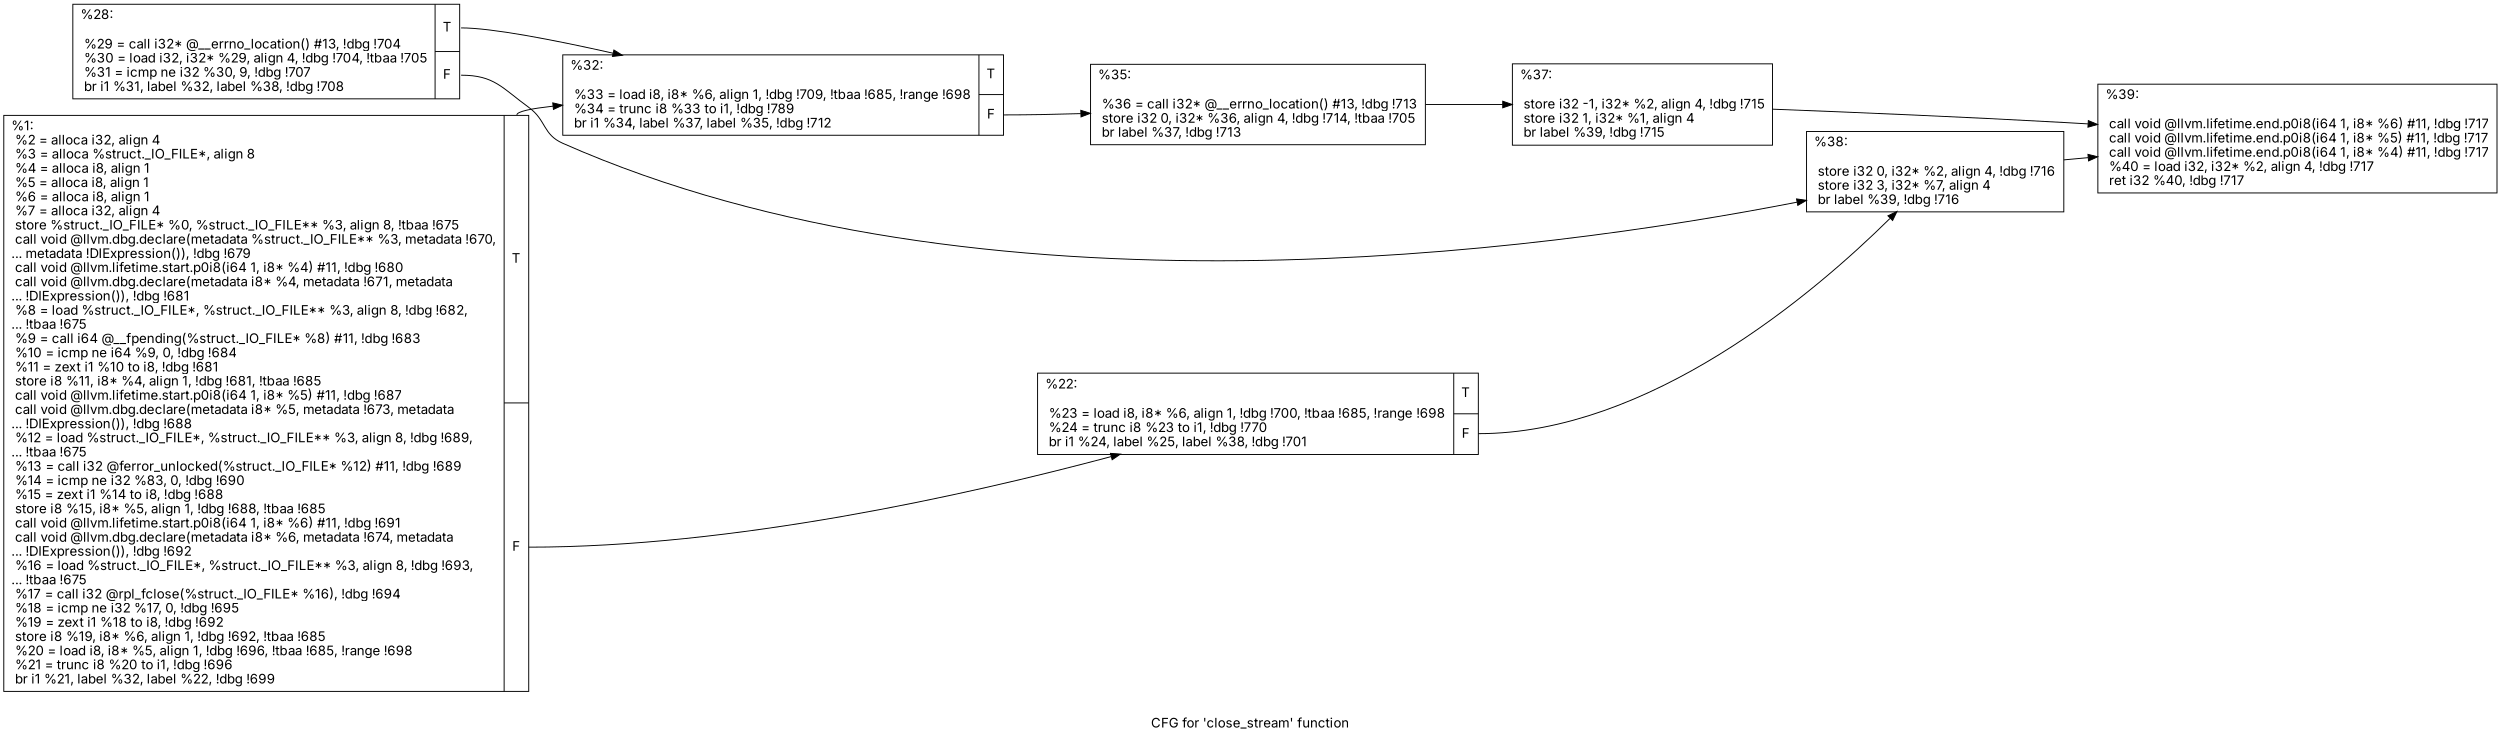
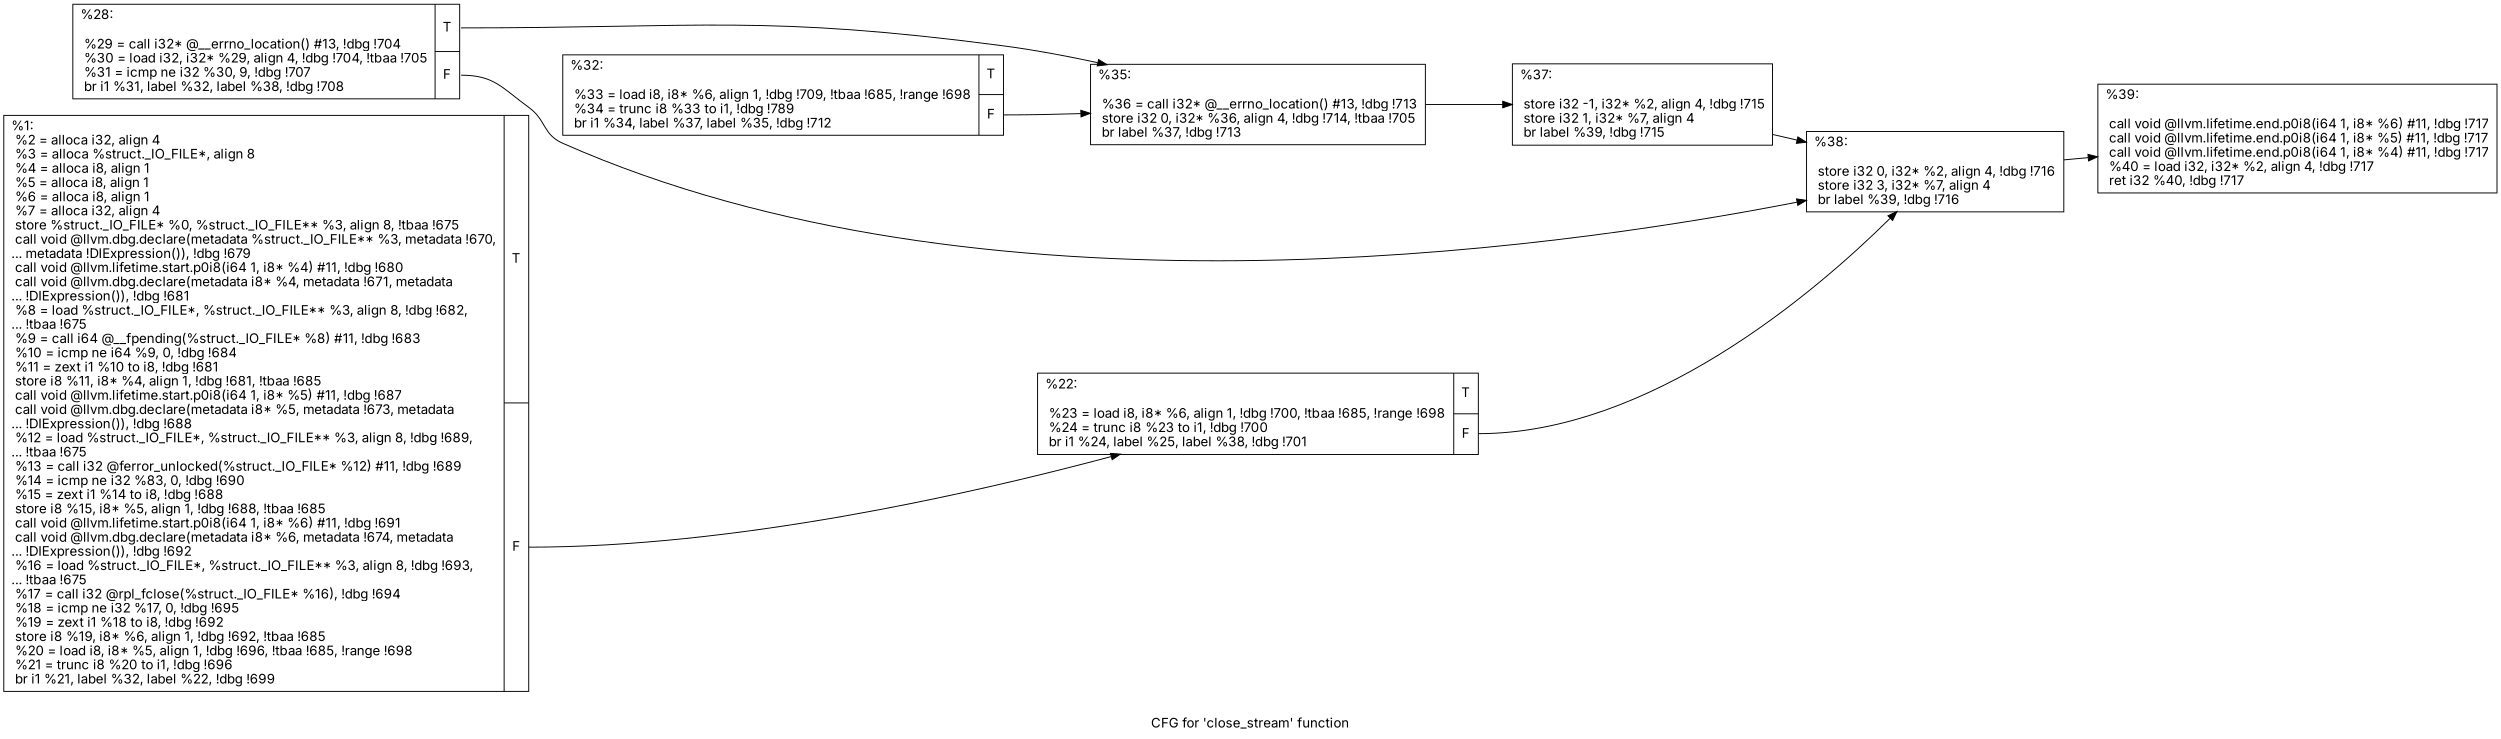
(538, 38) -> (781, 26)
(539, 108) -> none
(1930, 116) -> (1785, 137)
(1607, 119) -> (1607, 119)
(1156, 428) -> (1157, 428)
